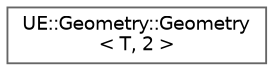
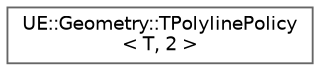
(137, 35) -> (160, 35)
